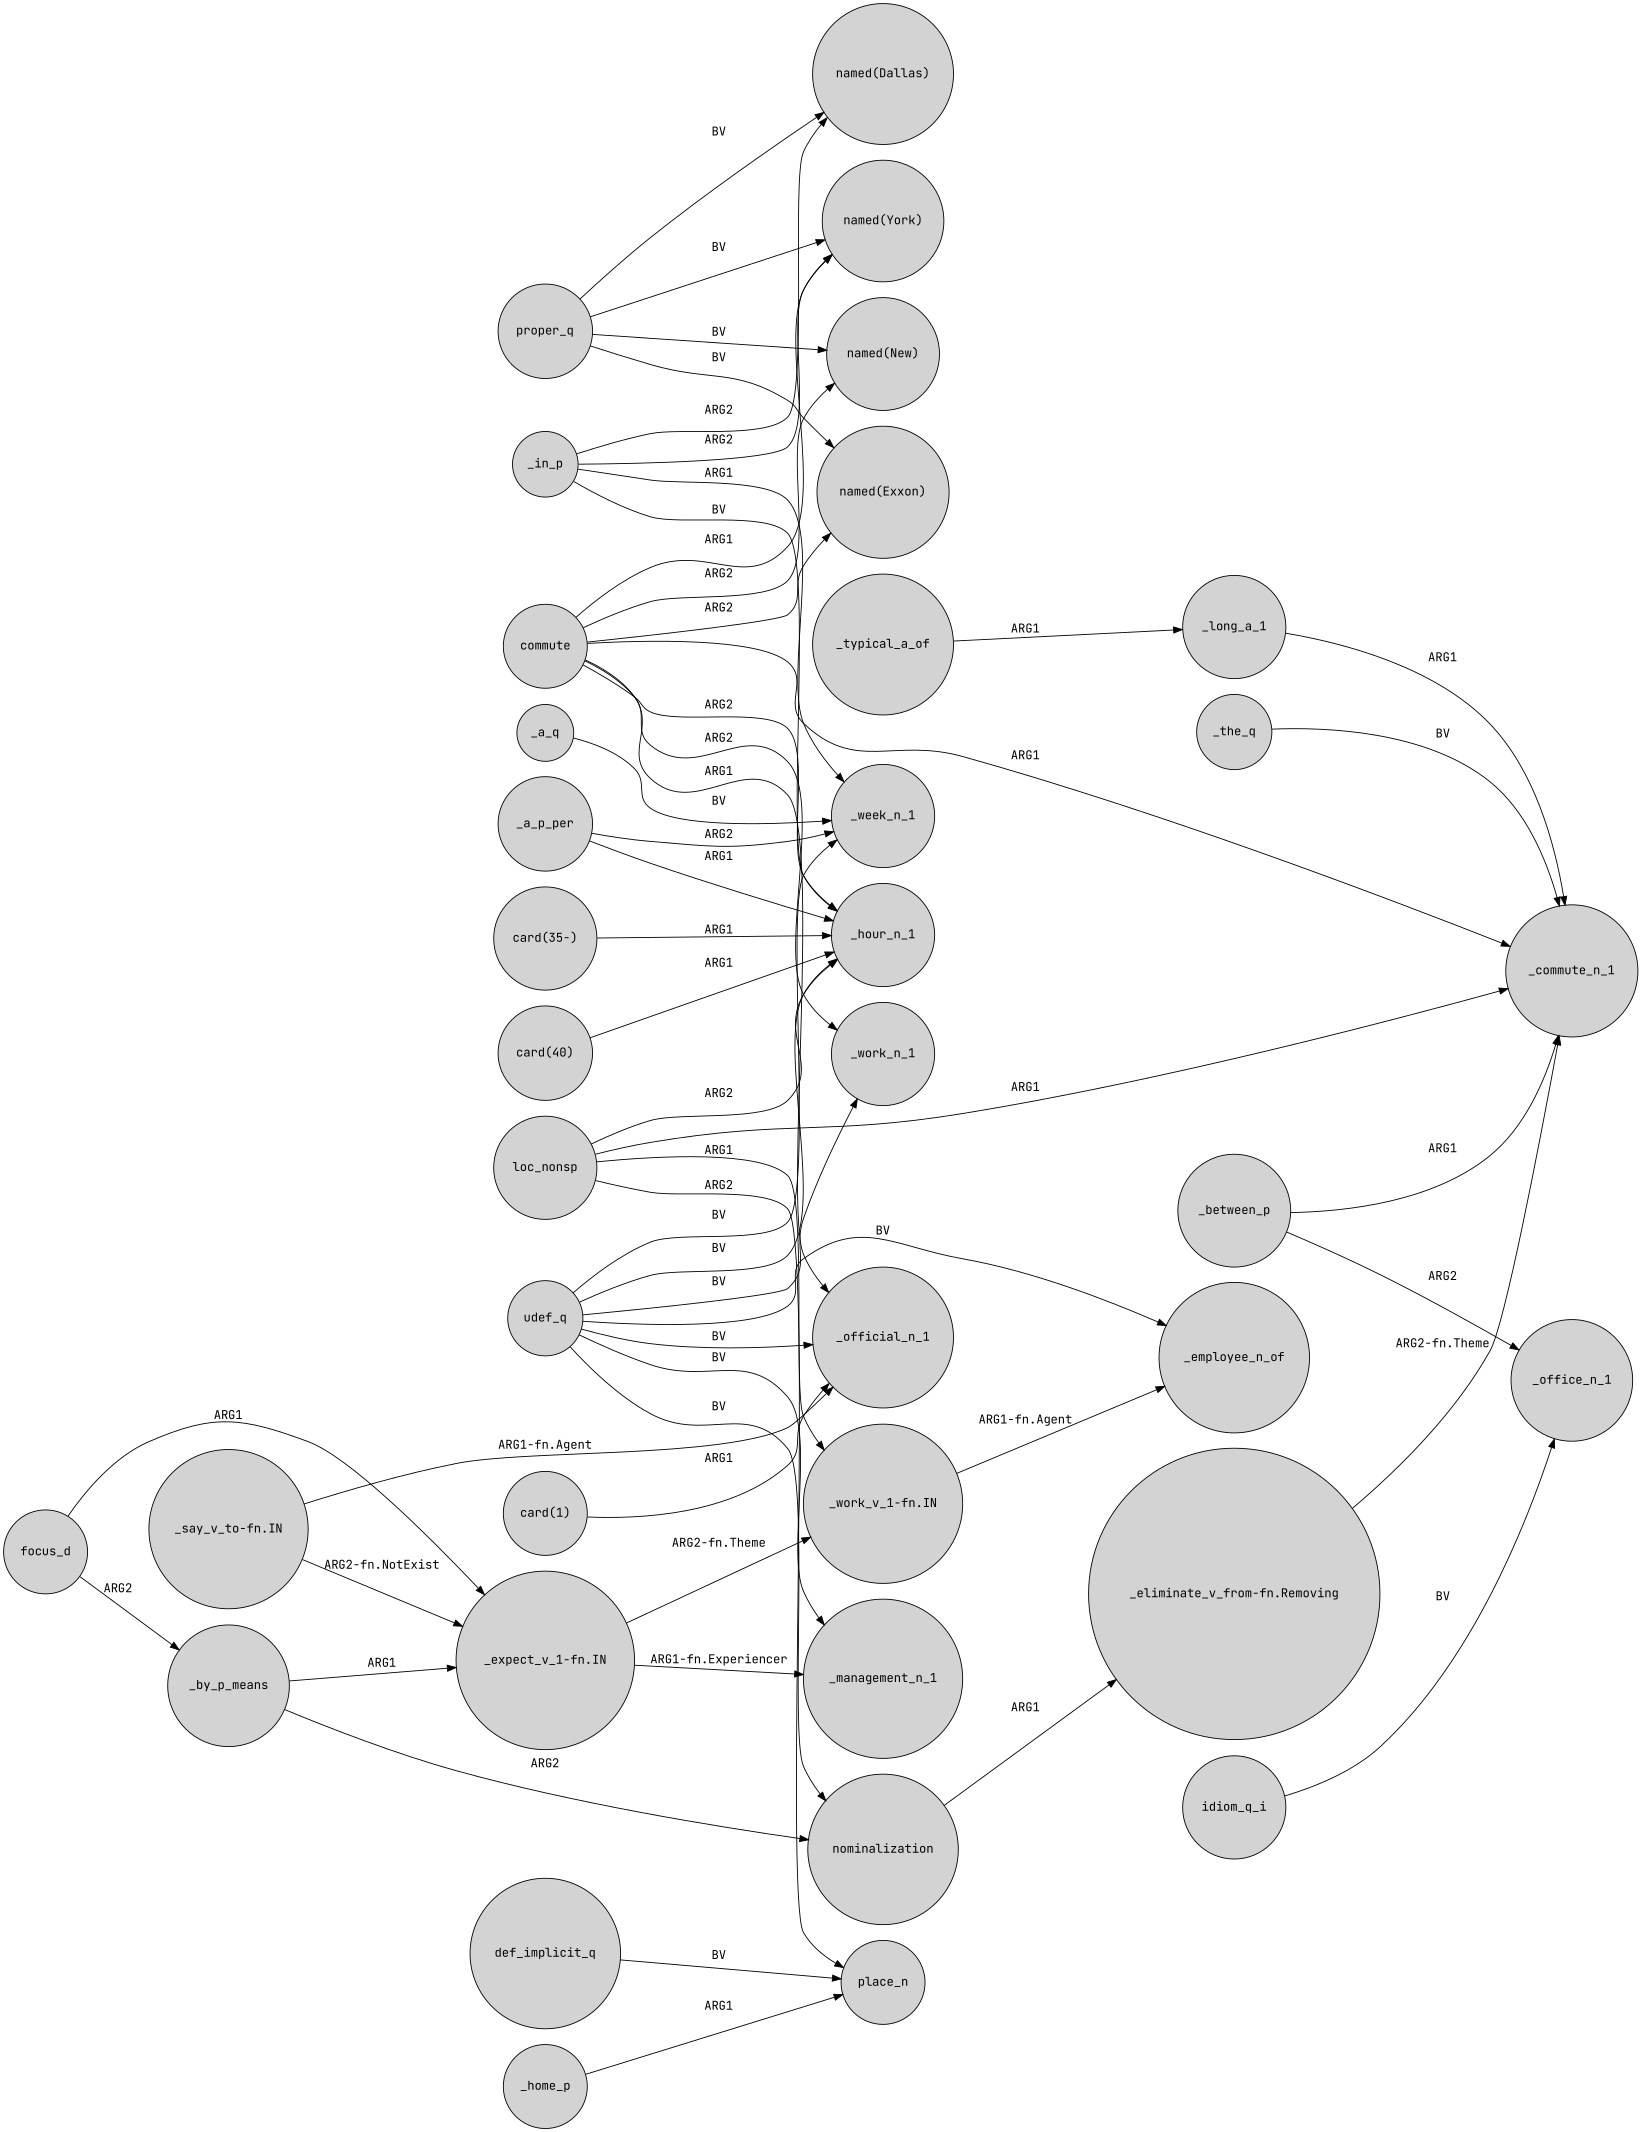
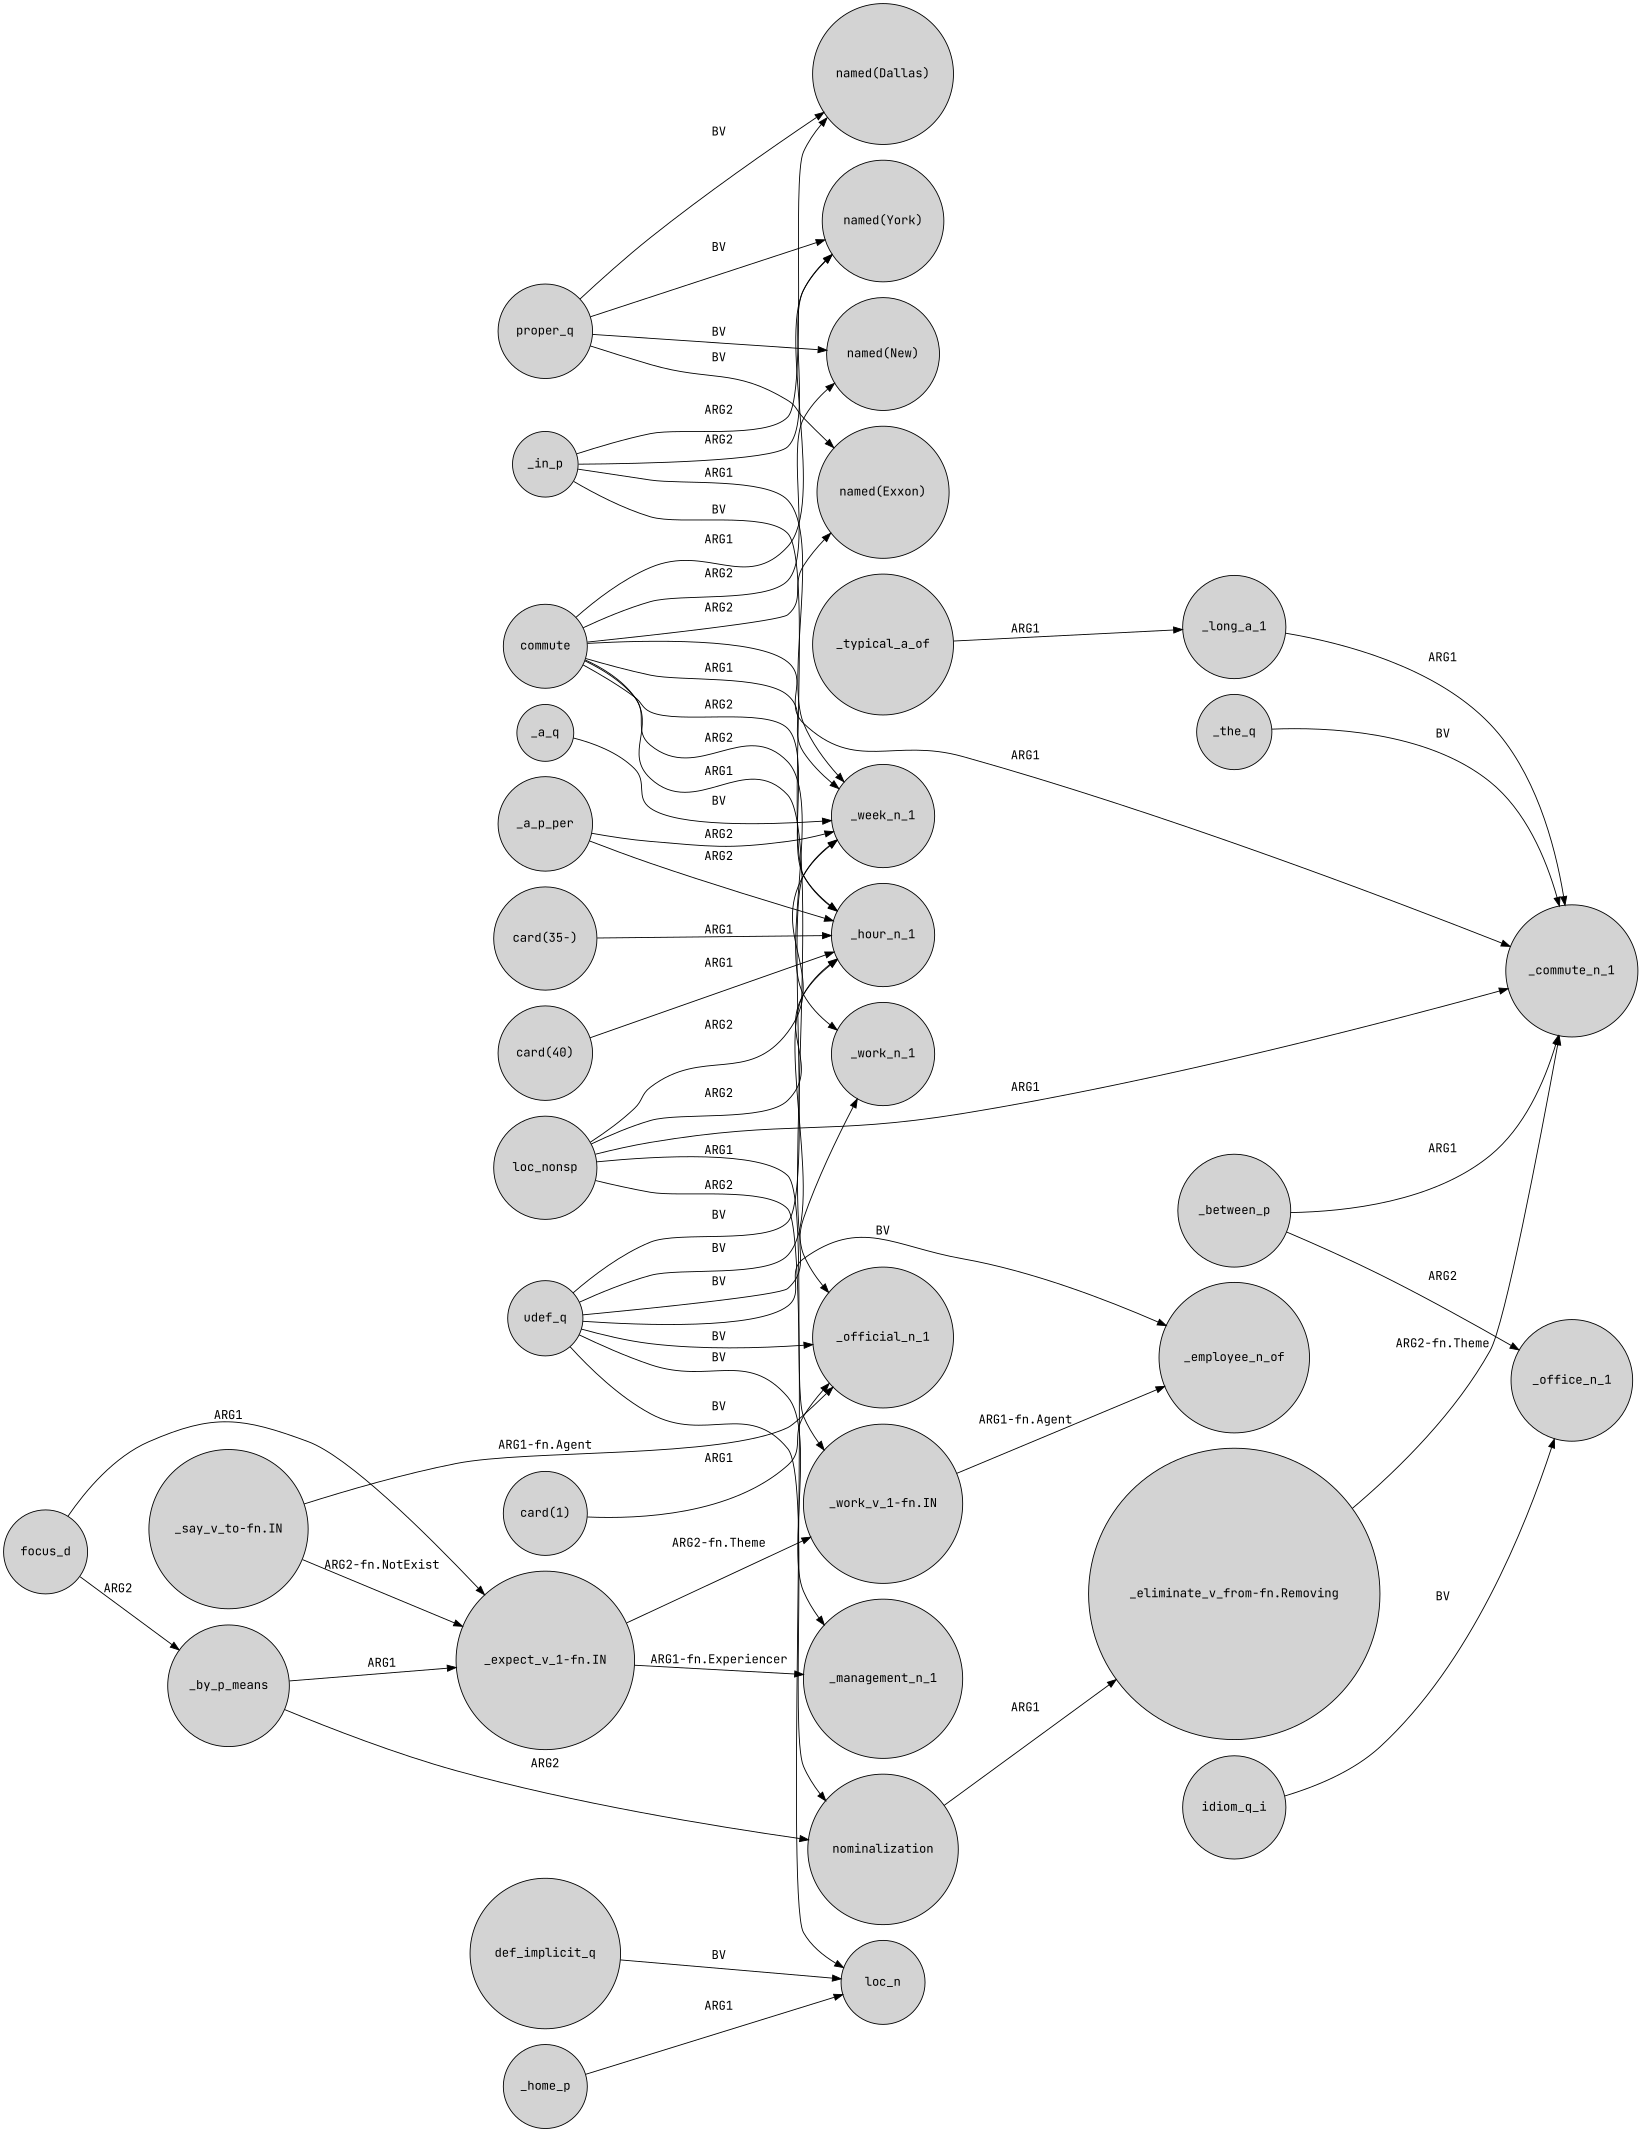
none -> (738, 681)
(719, 857) -> (719, 857)
none -> (777, 1044)
(883, 1982) -> (883, 1982)
